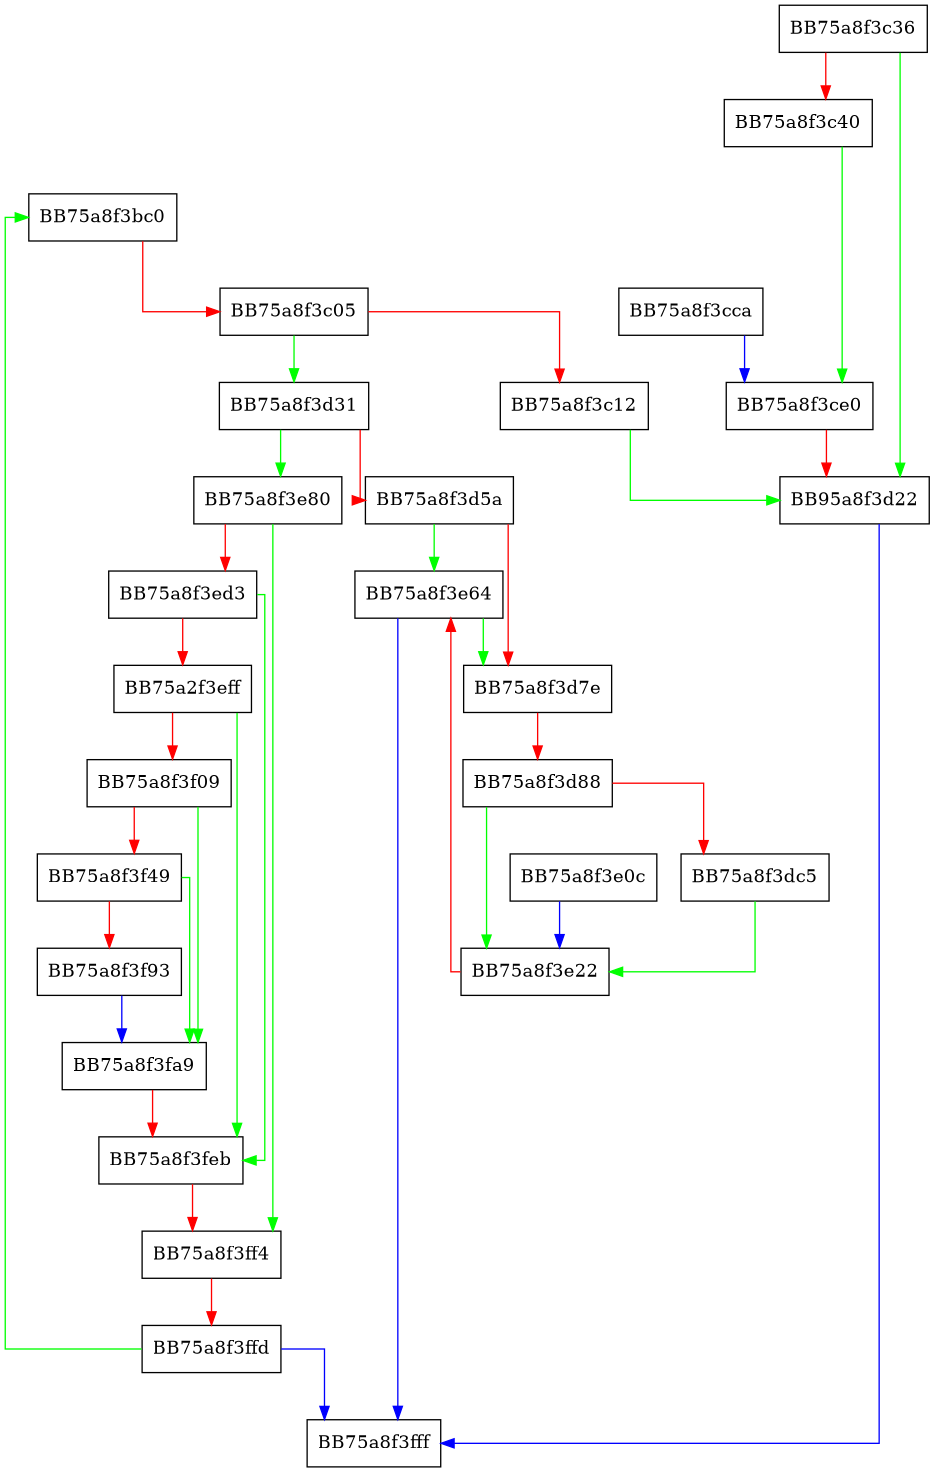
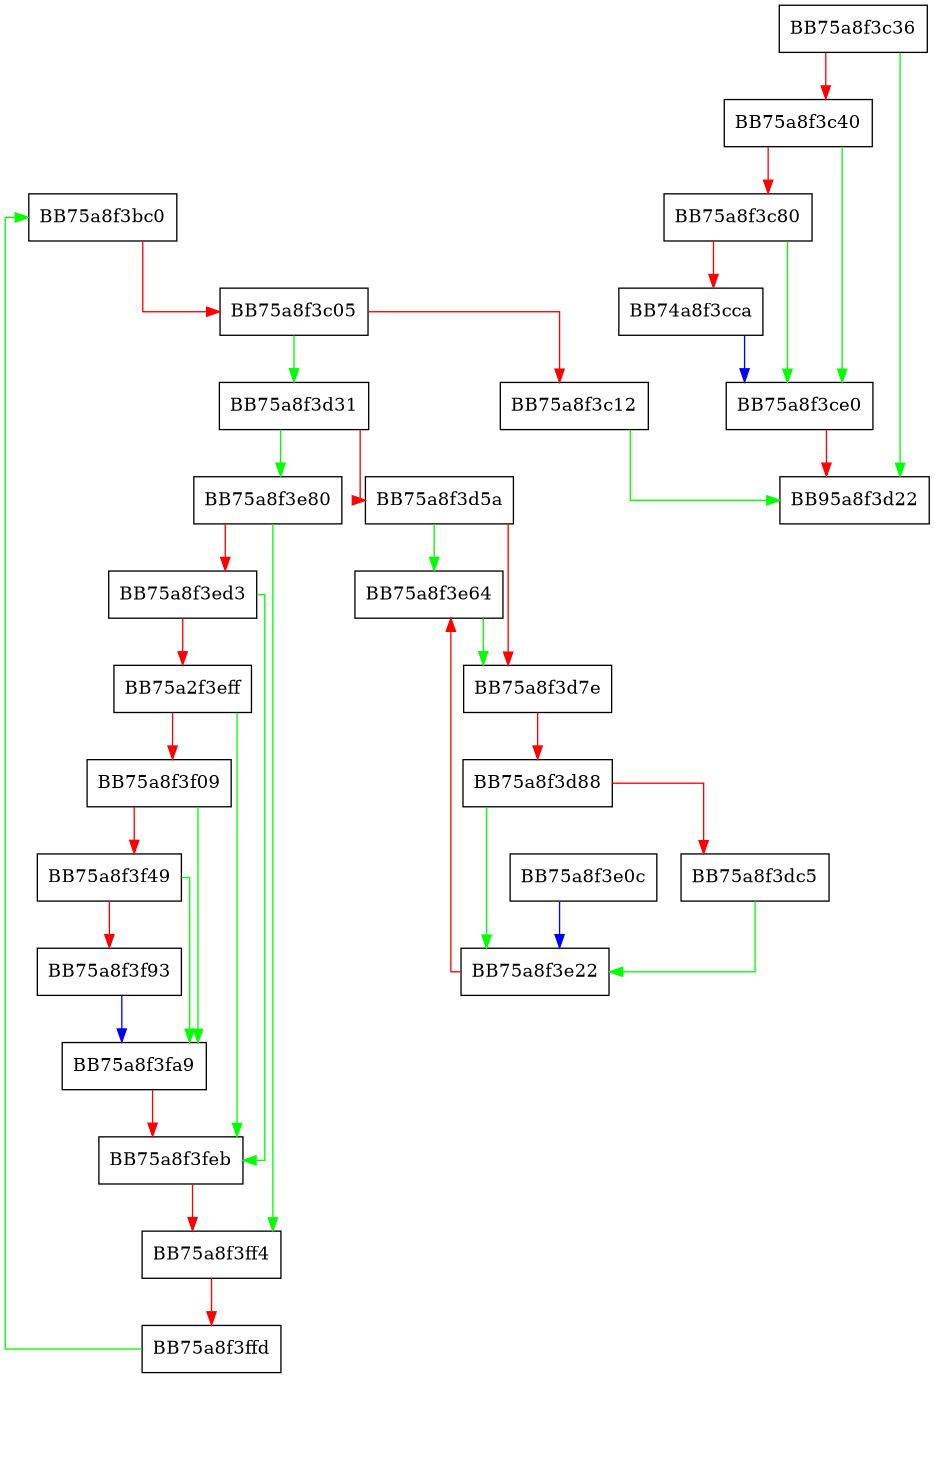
none -> (738, 217)
(691, 312) -> (691, 312)
(374, 1443) -> none
